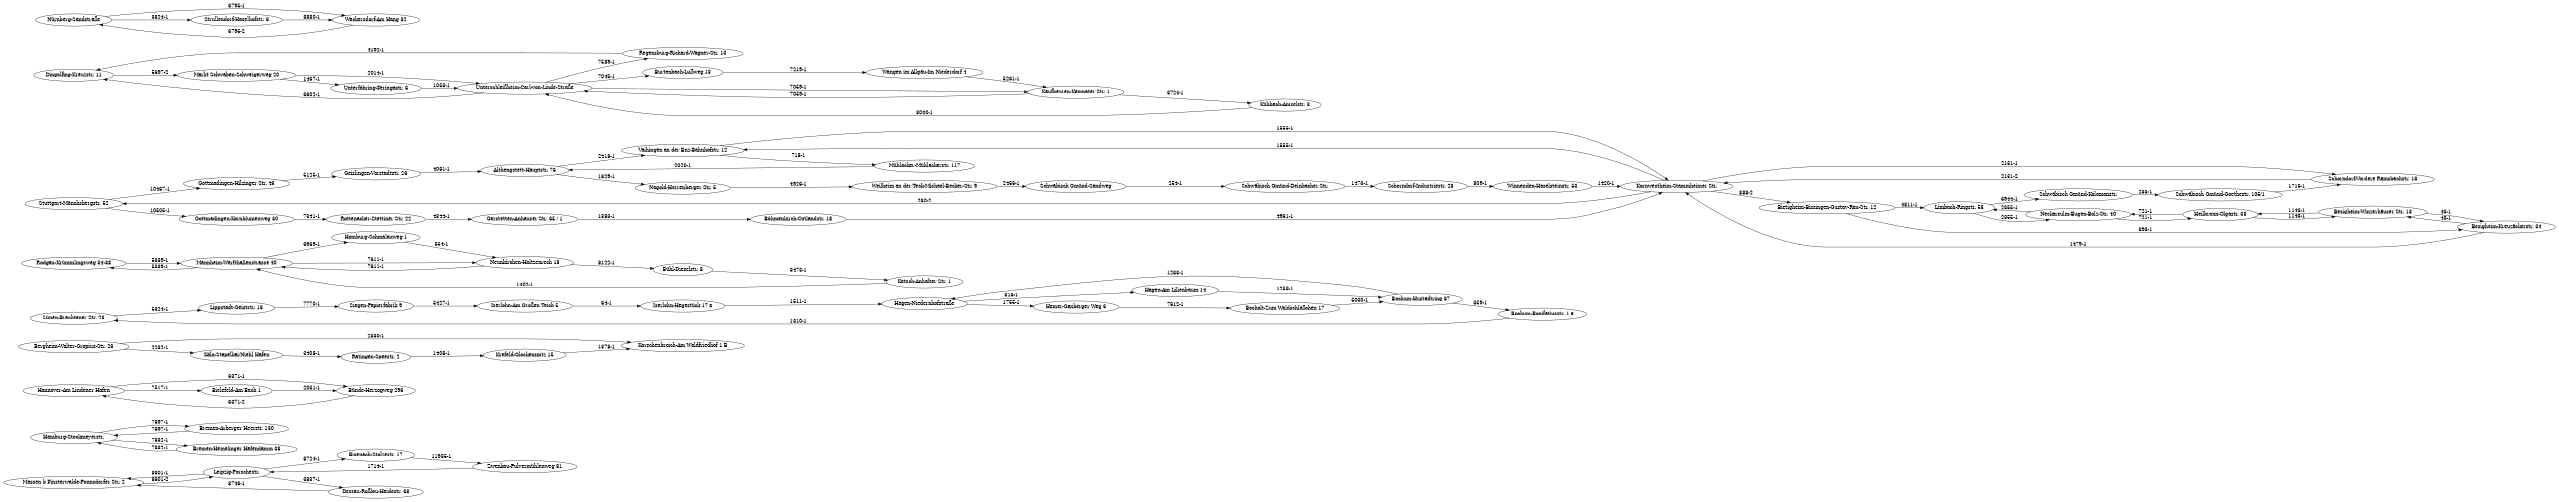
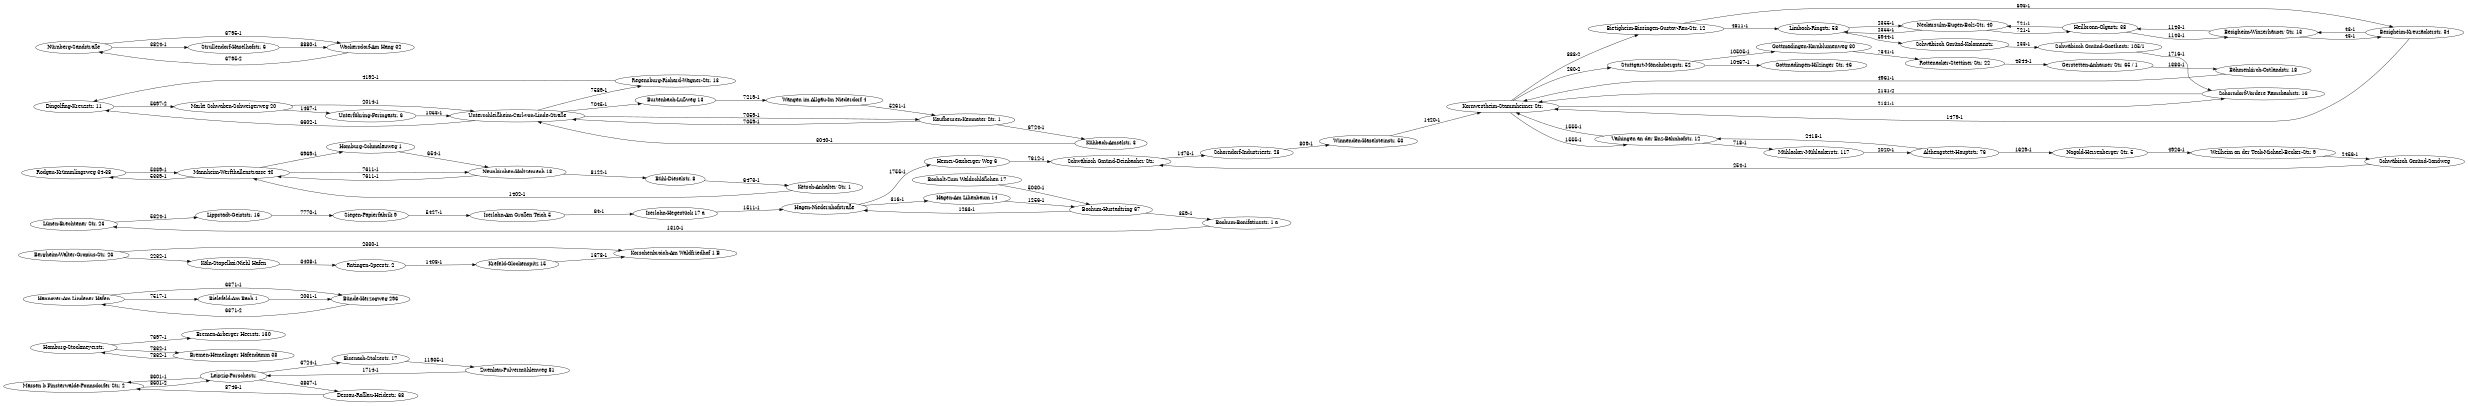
(376, 174) -> none
(1173, 308) -> (1029, 162)
(154, 433) -> none
